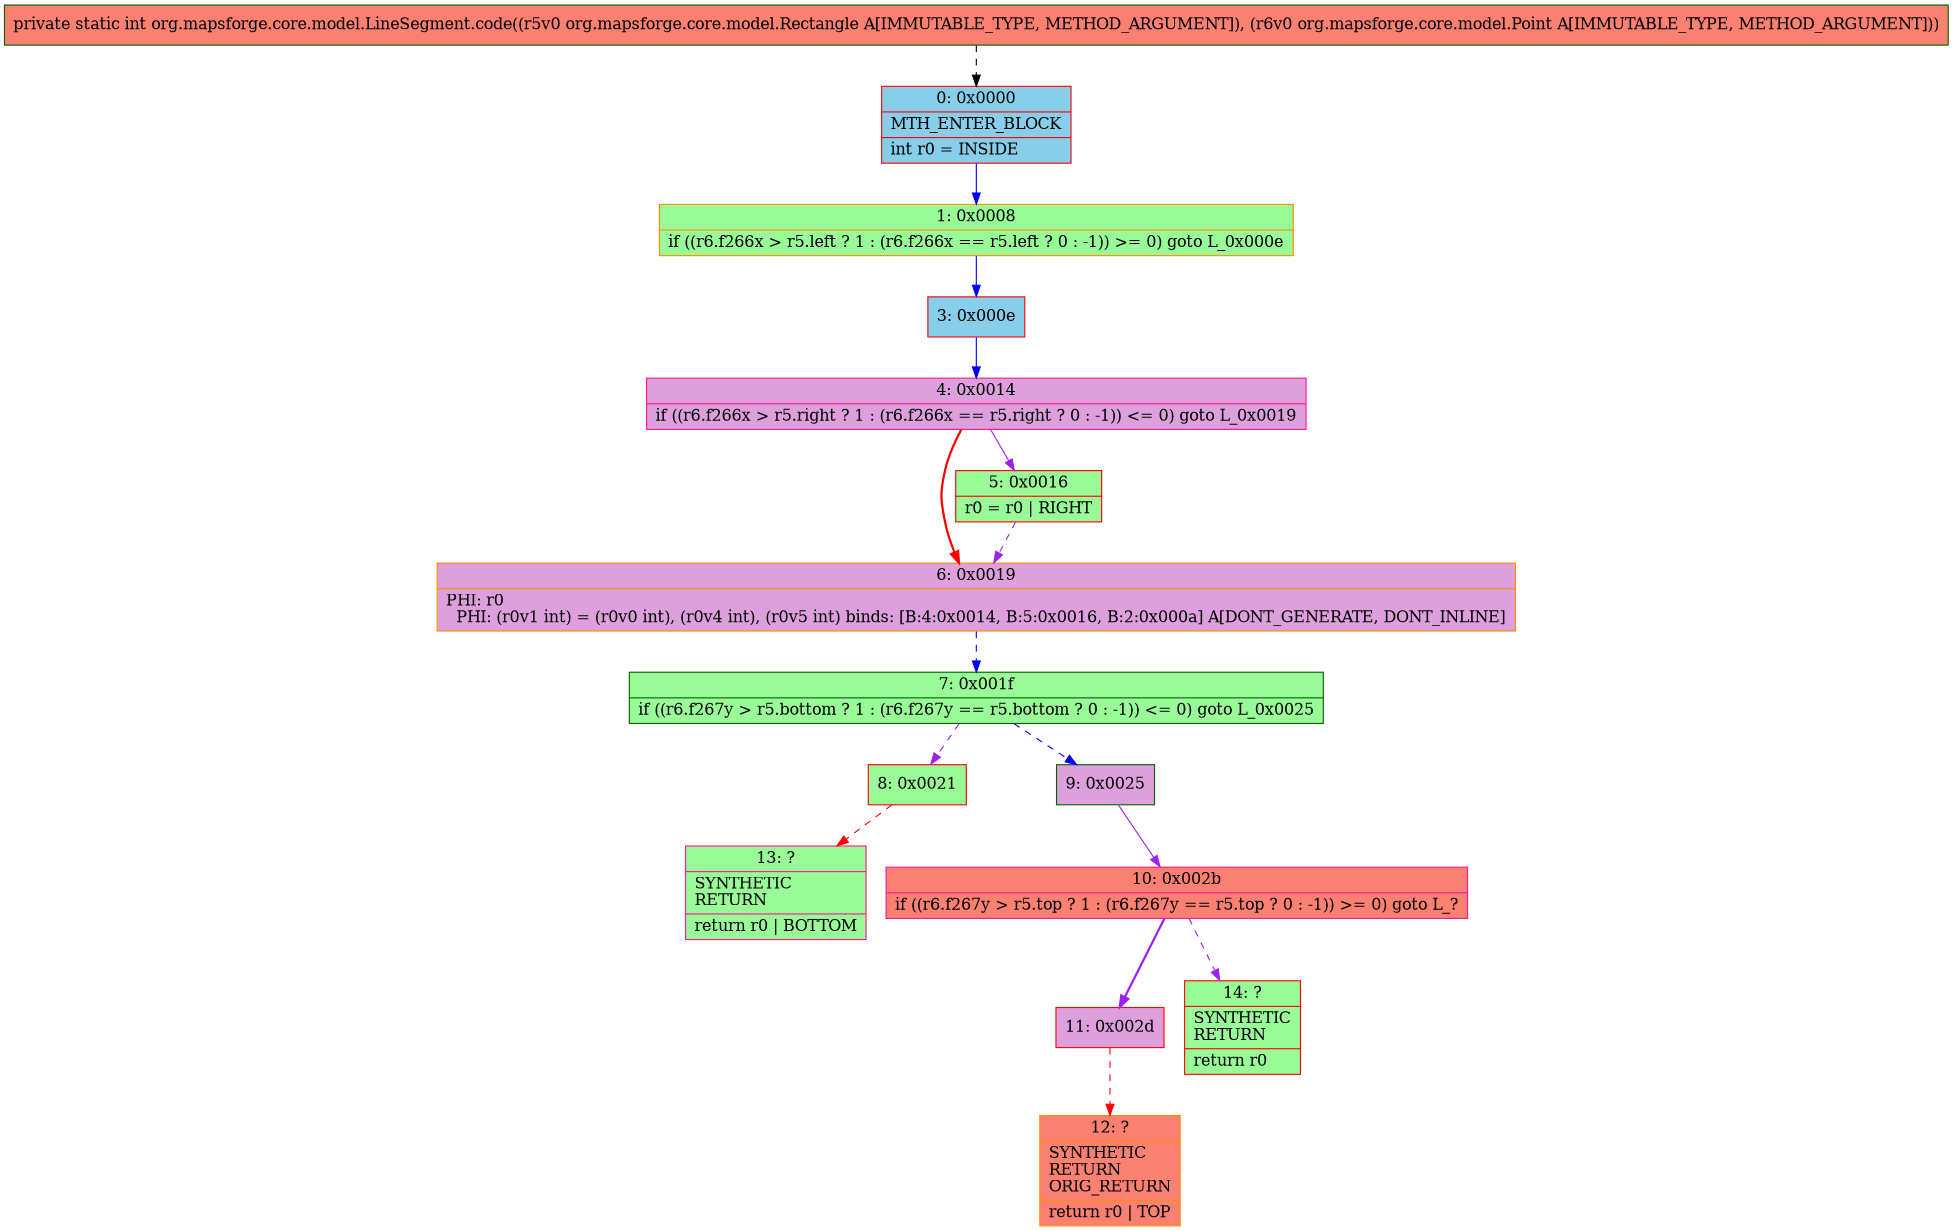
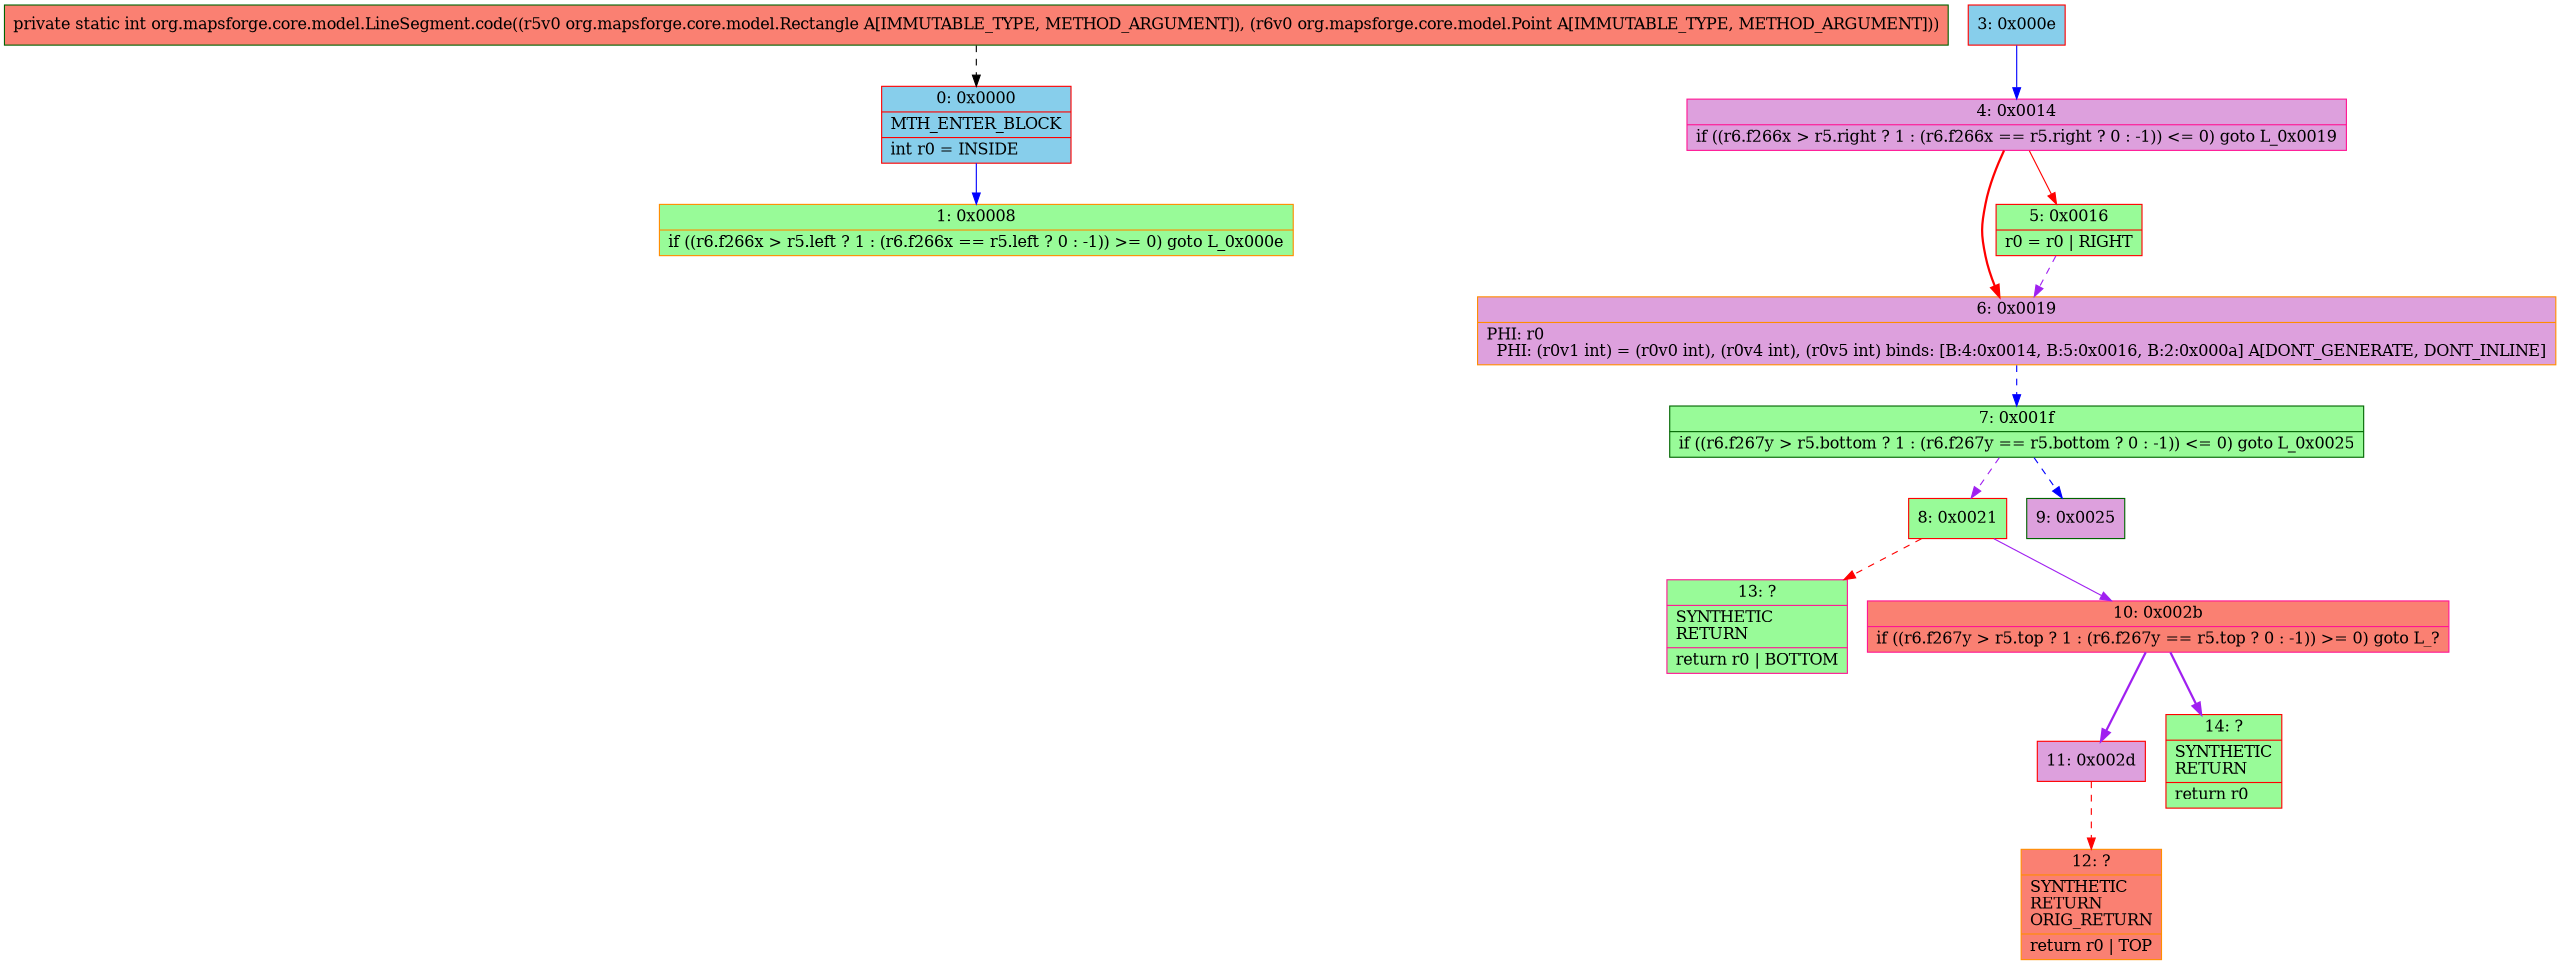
(976, 271) -> none
(1000, 445) -> (2040, 173)
(1136, 831) -> (2048, 567)
(1202, 944) -> (2183, 678)
